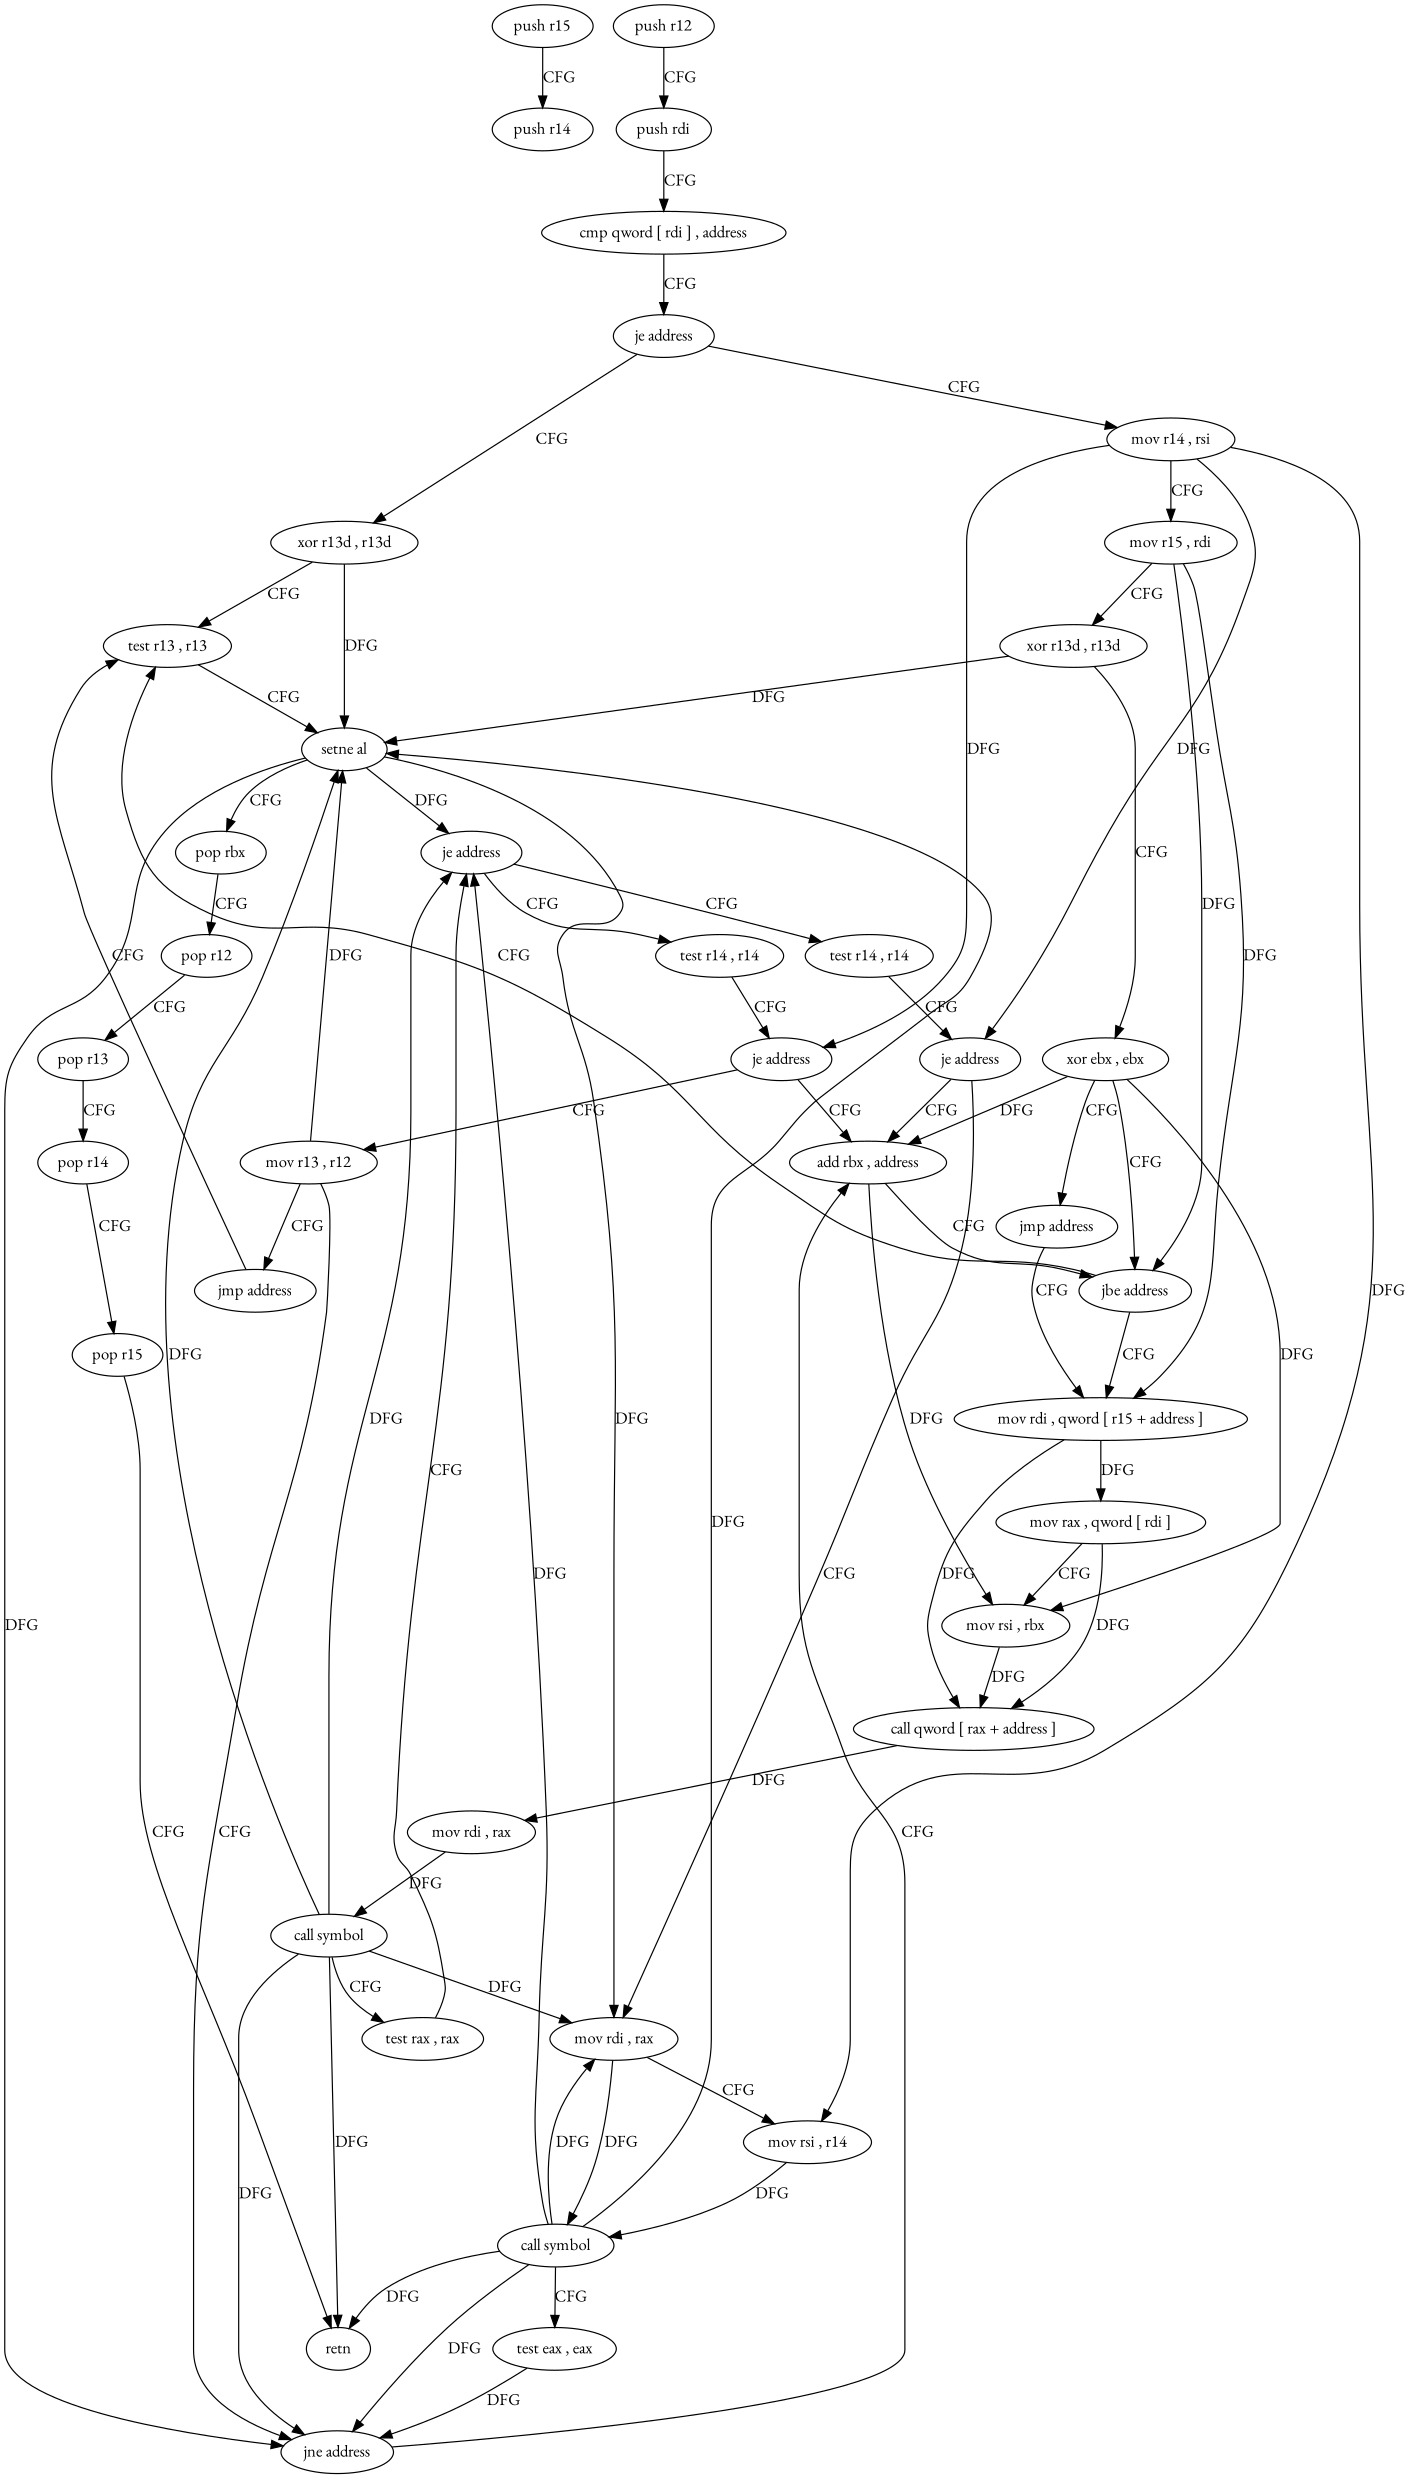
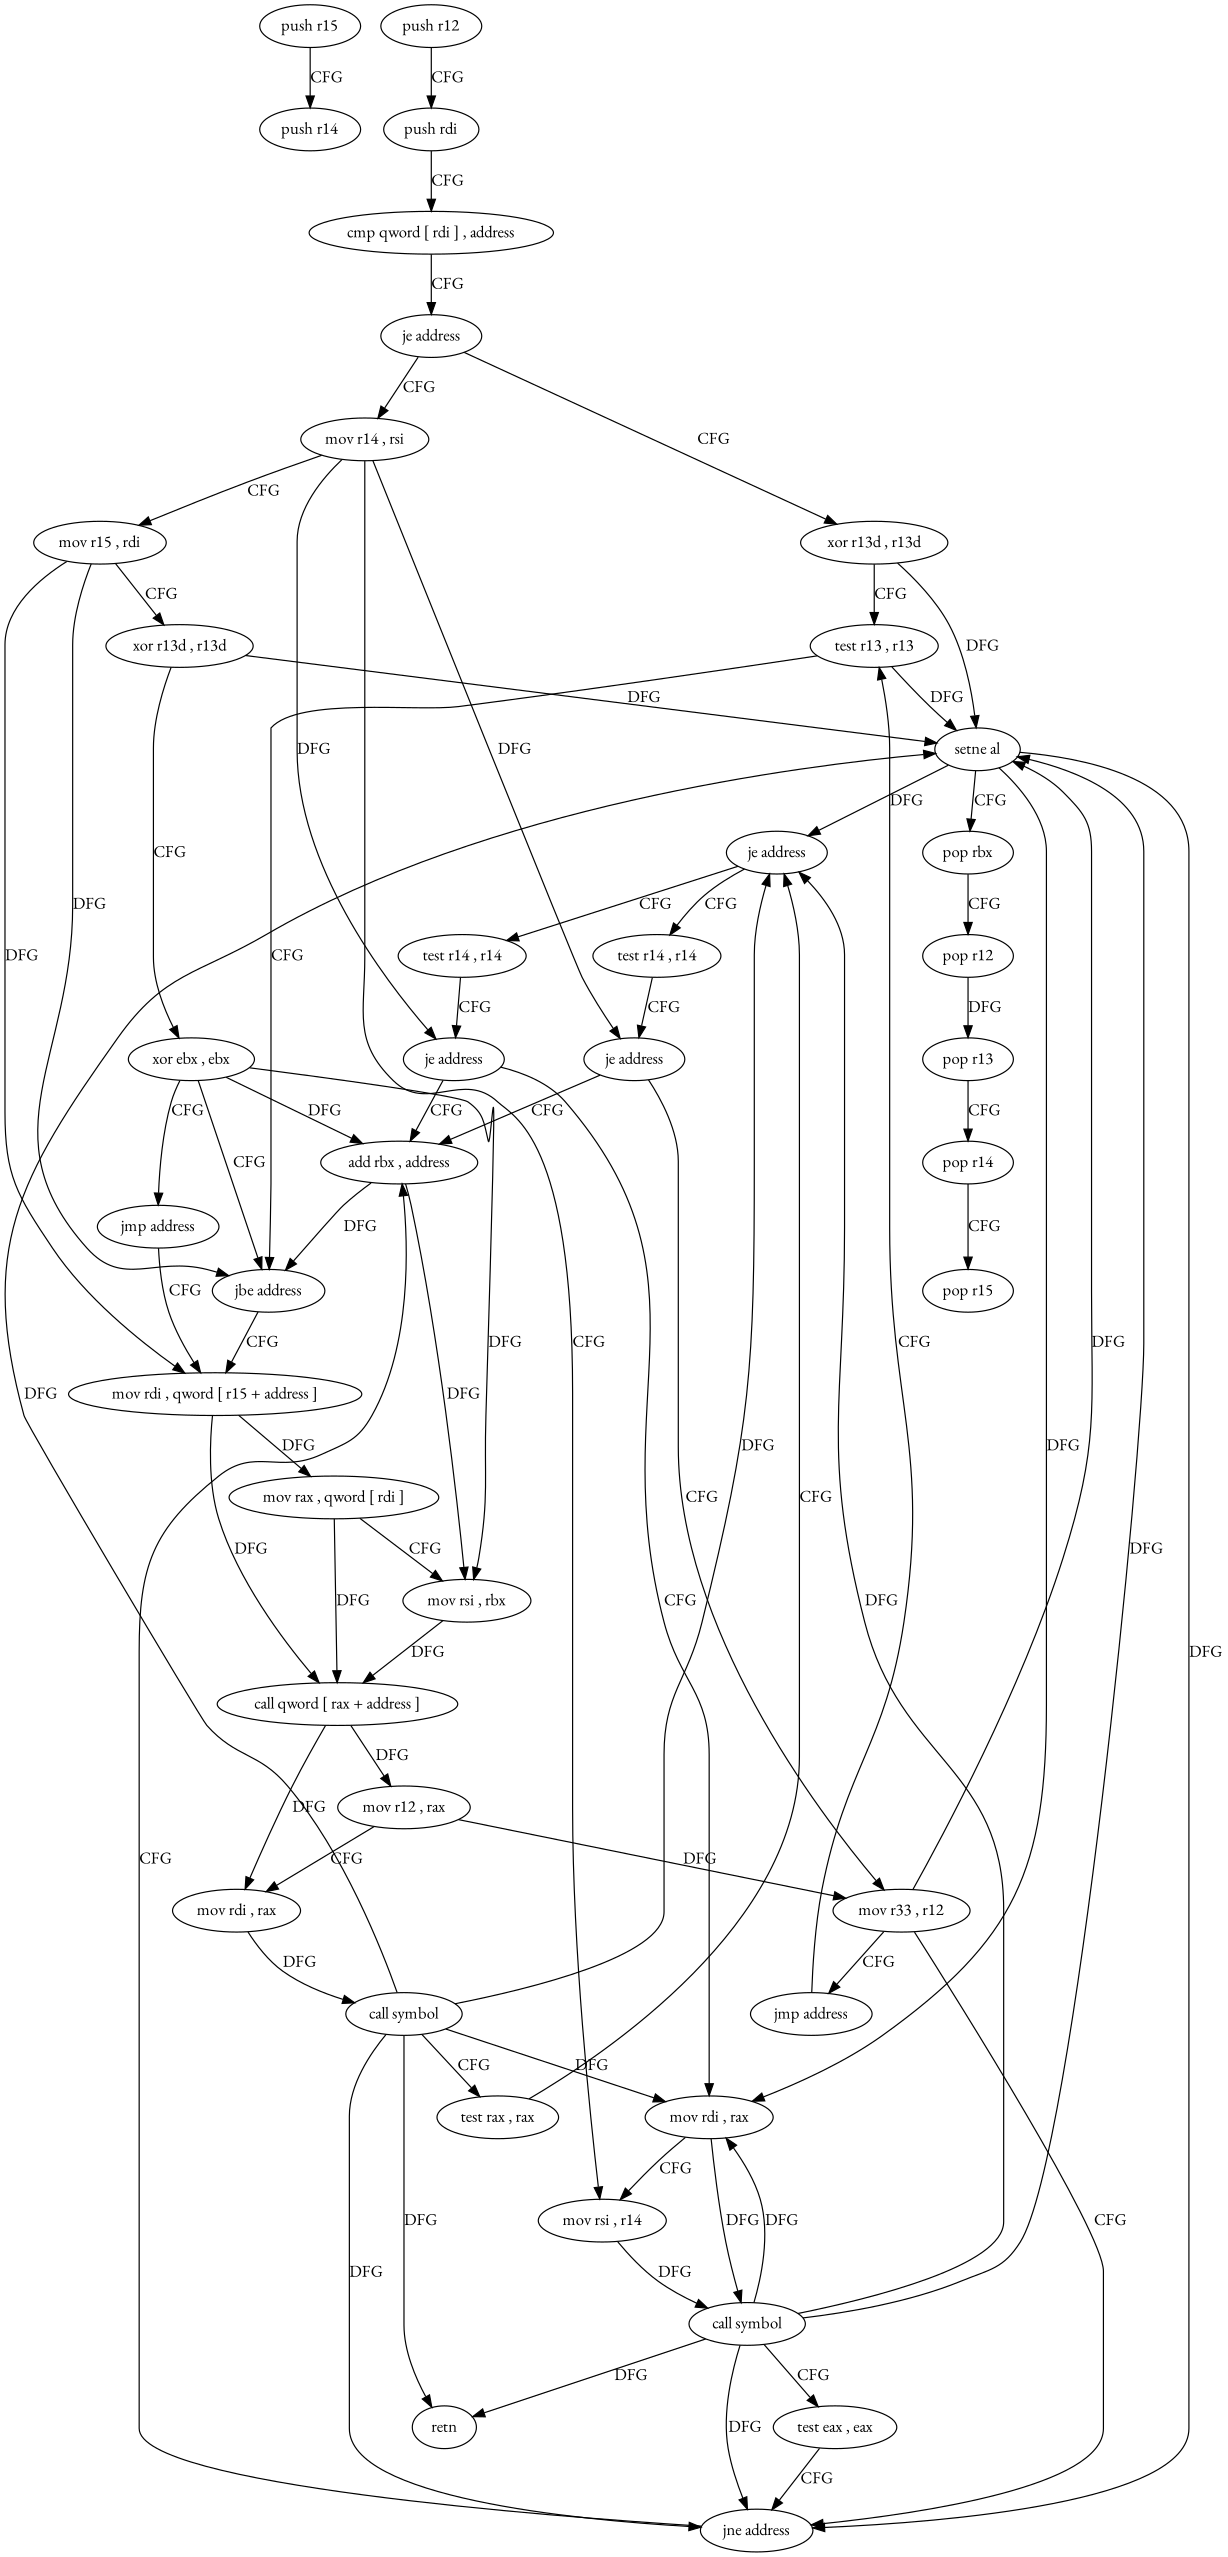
(284, 698) -> (947, 698)
(549, 1002) -> (281, 721)
(170, 1008) -> (985, 1008)
(309, 1163) -> (902, 1911)
(969, 1227) -> (361, 1227)
(1389, 1291) -> (589, 1342)
none -> (404, 1807)
(154, 1861) -> none
(504, 2401) -> (817, 2479)
